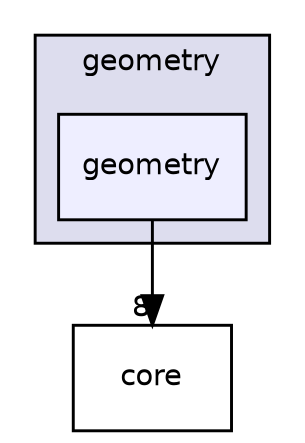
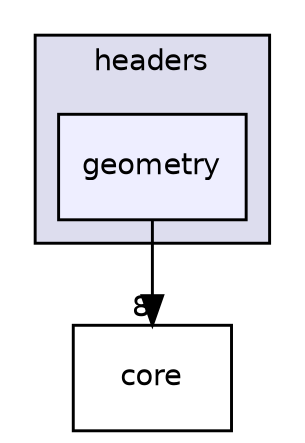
(152, 63) -> (152, 63)
